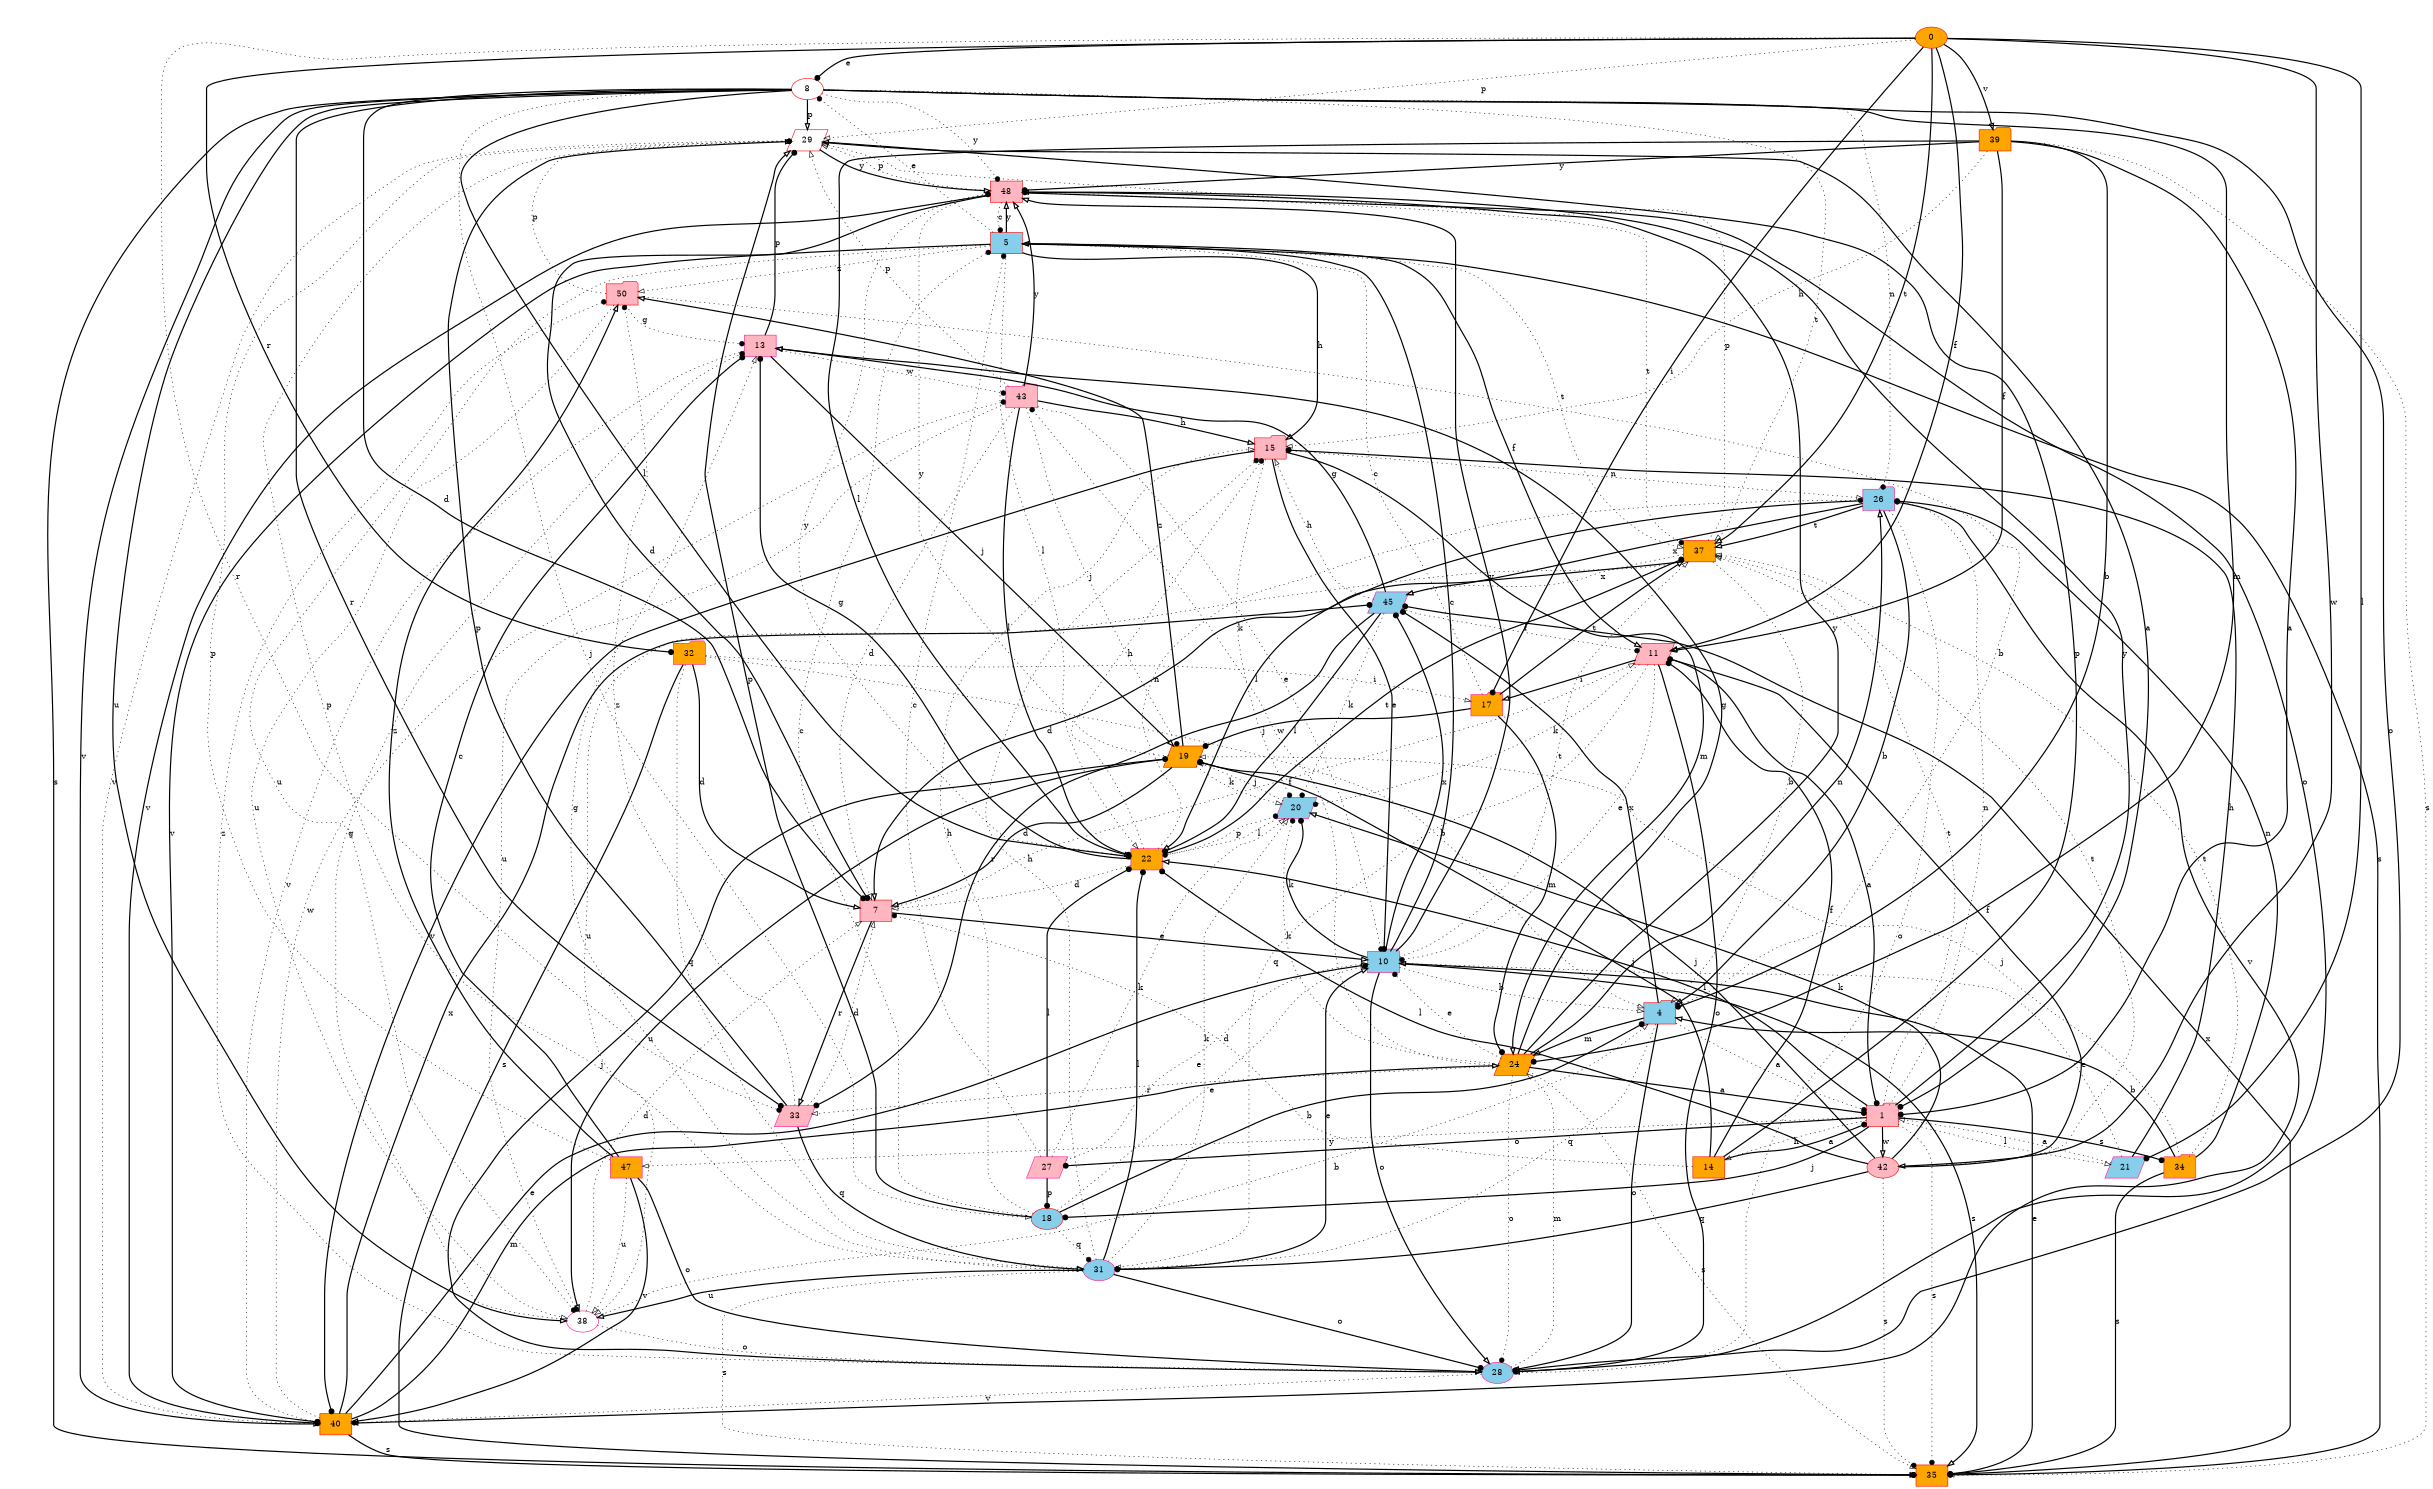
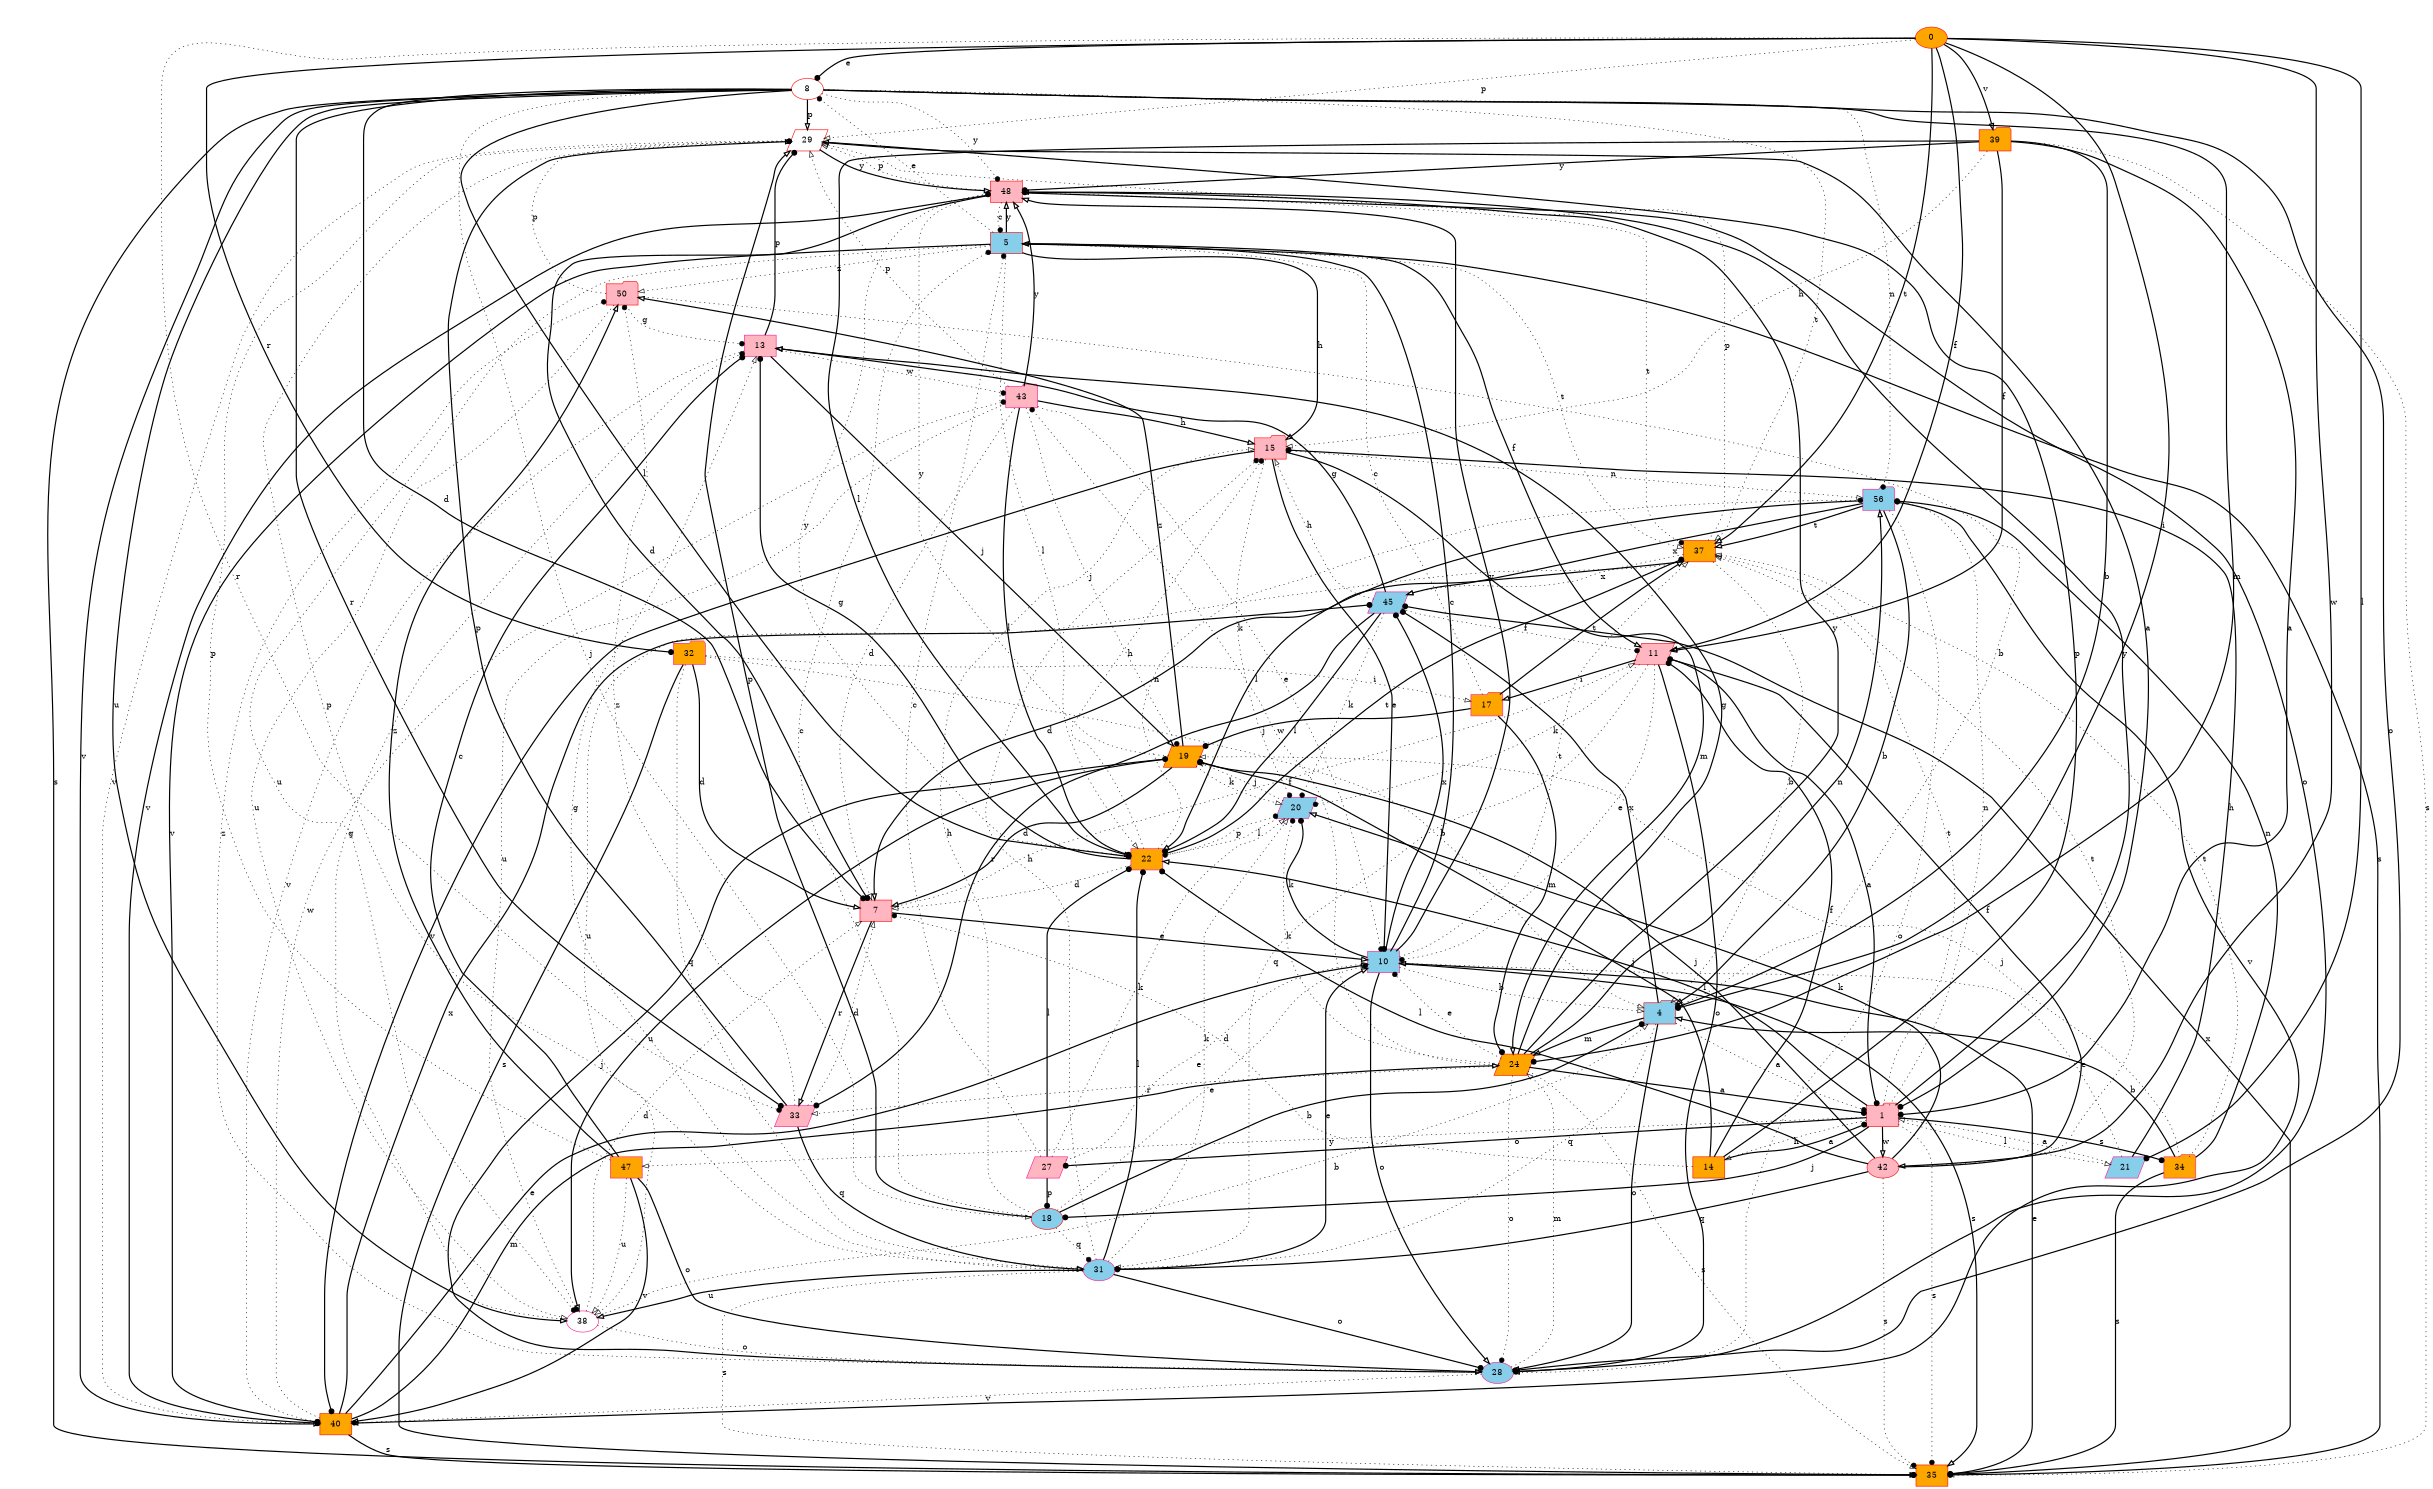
(1682, 351) -> (2150, 571)
(1879, 500) -> (1879, 500)
